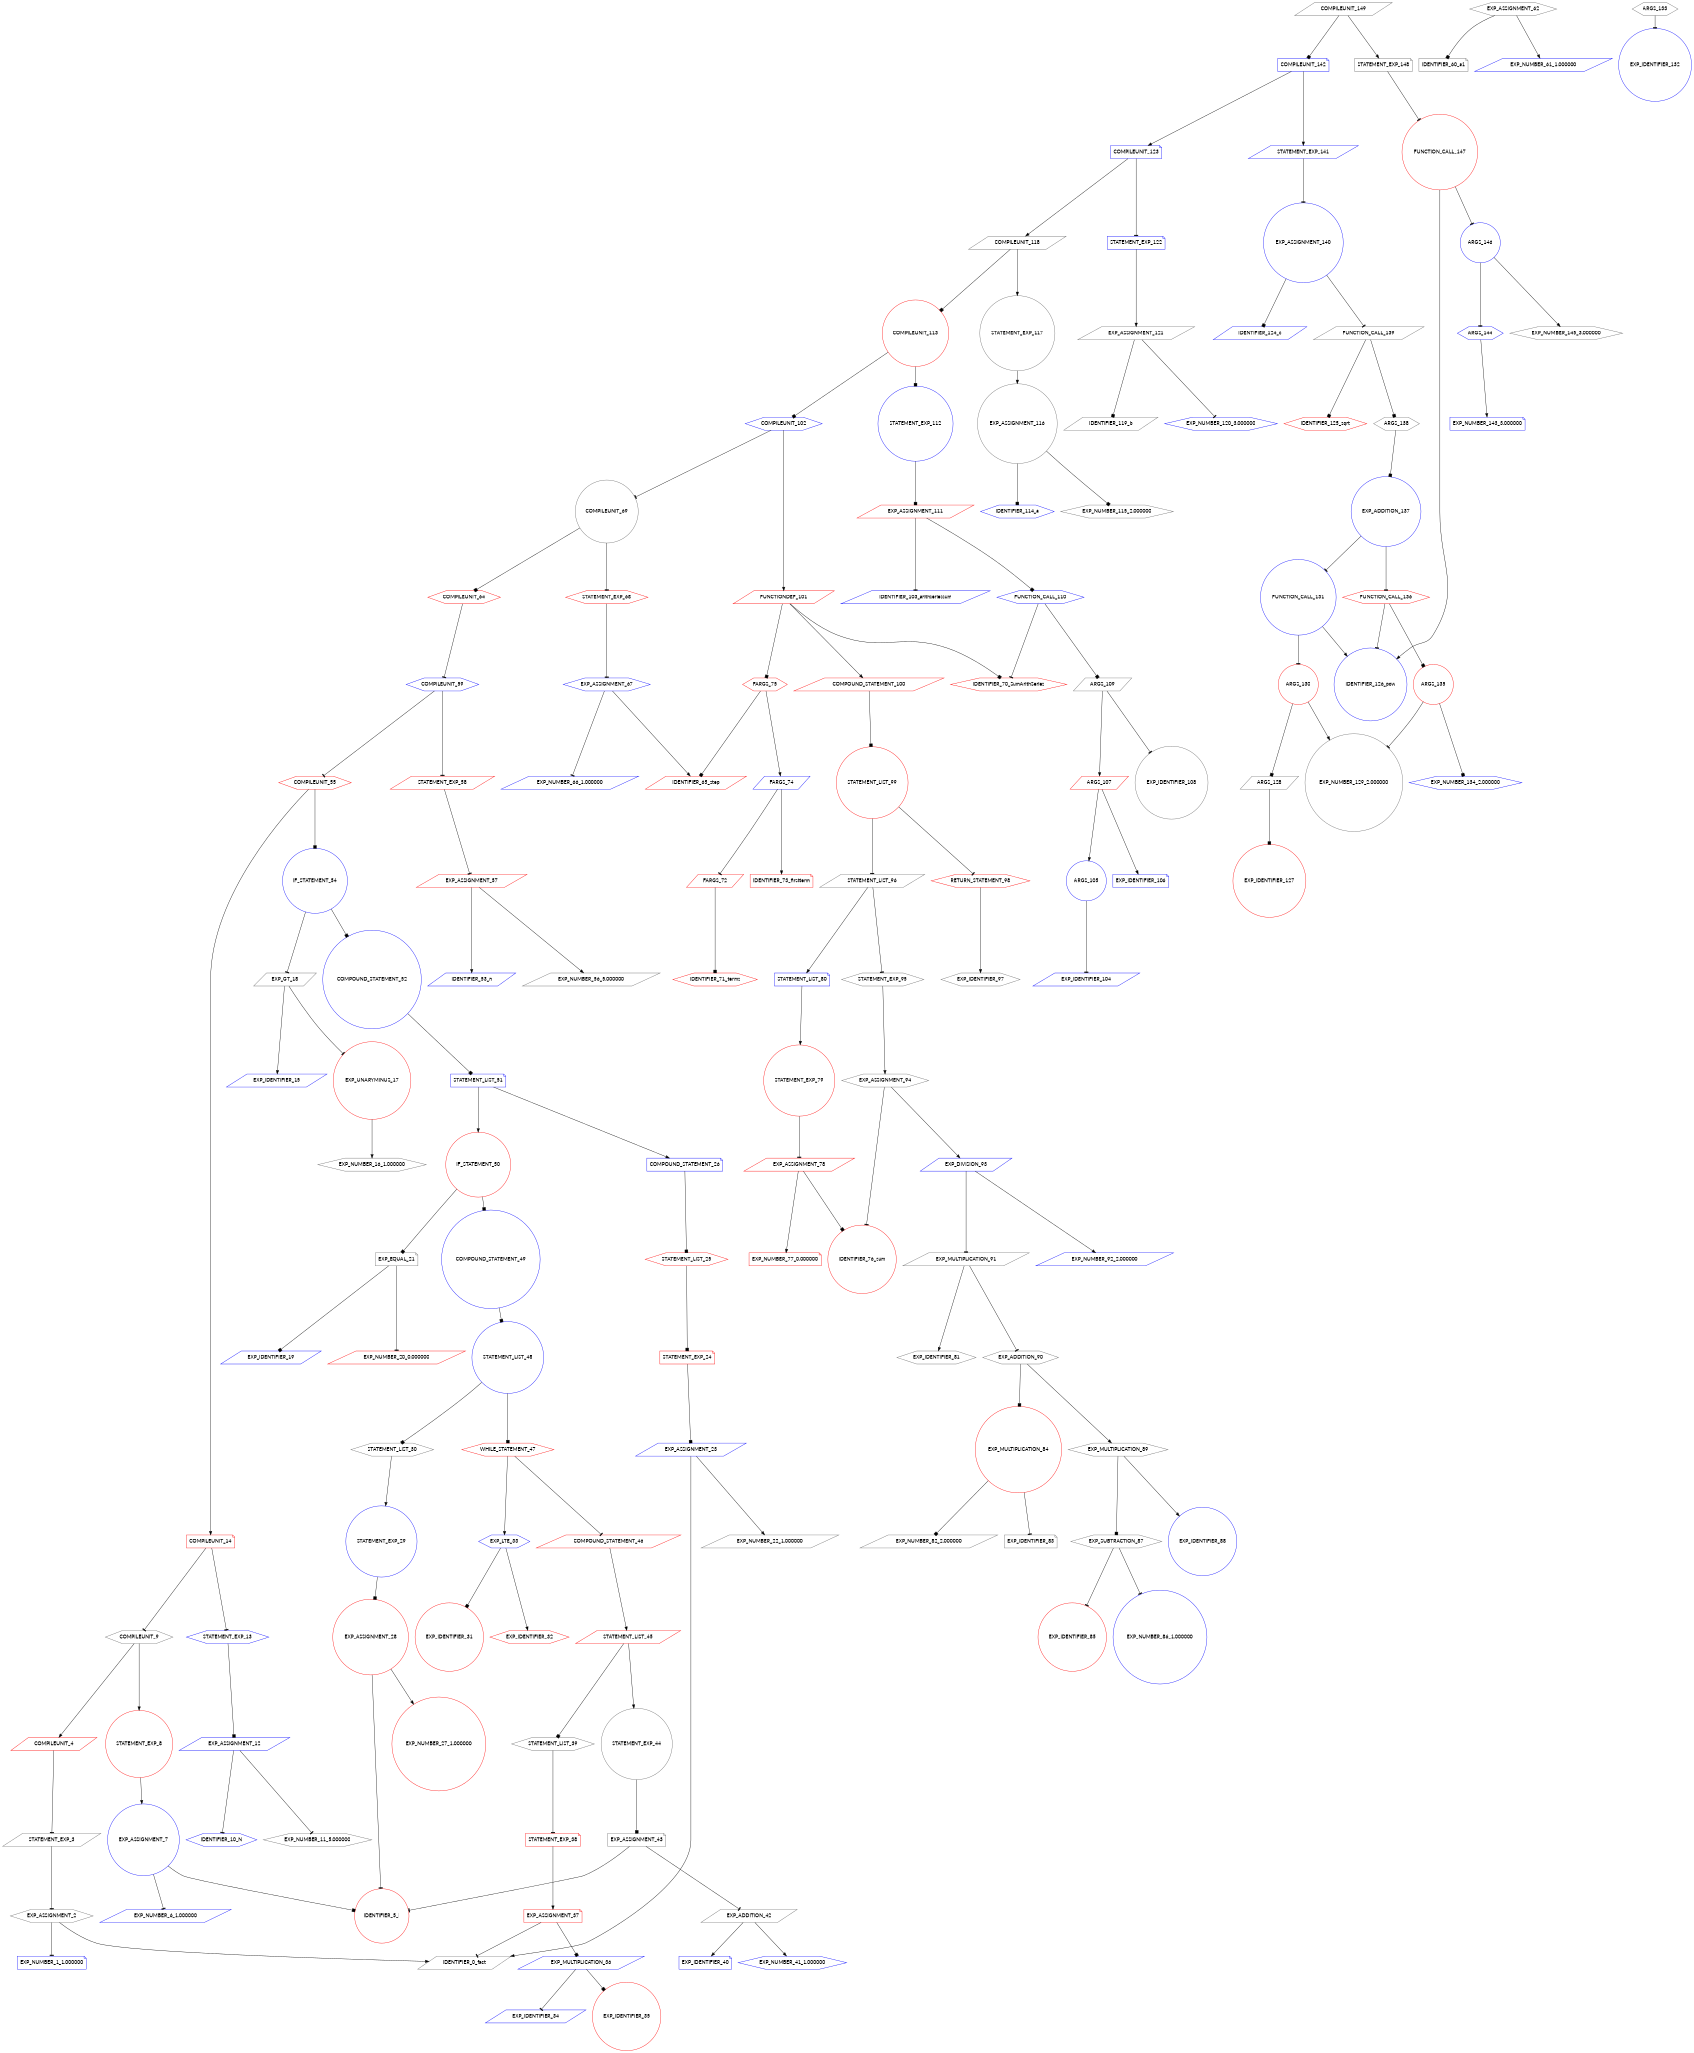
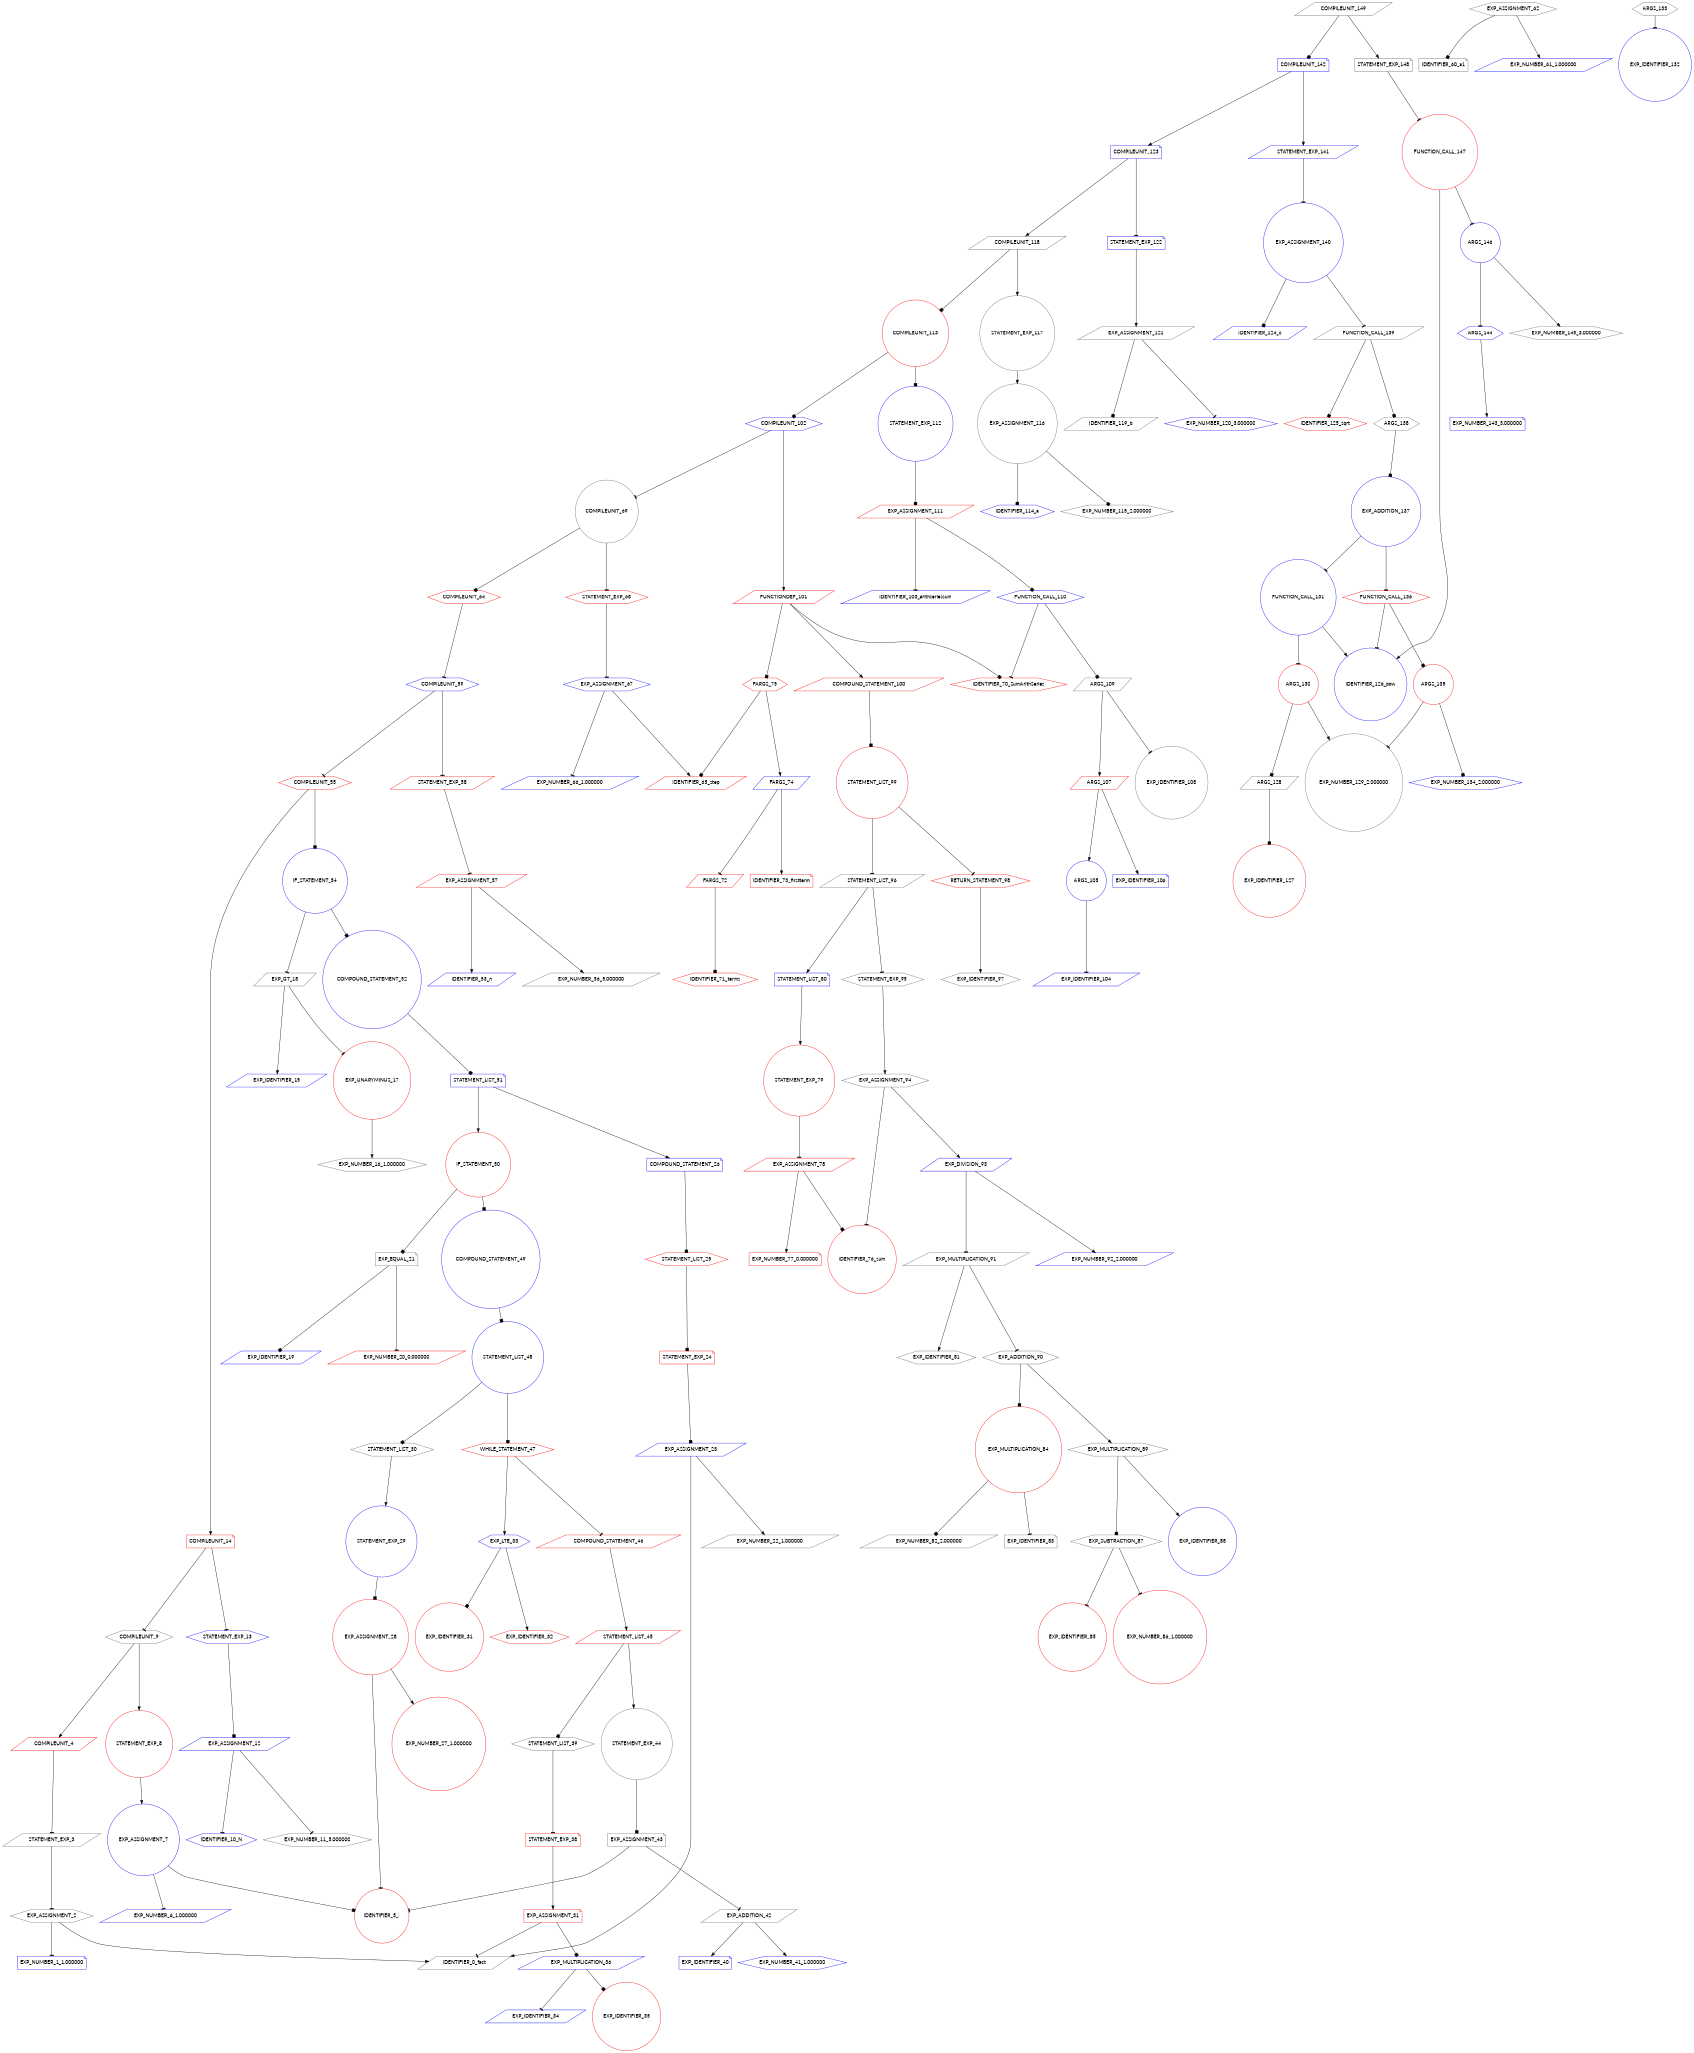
(1160, 1637) -> (1160, 1637)
(553, 1916) -> (553, 1916)
